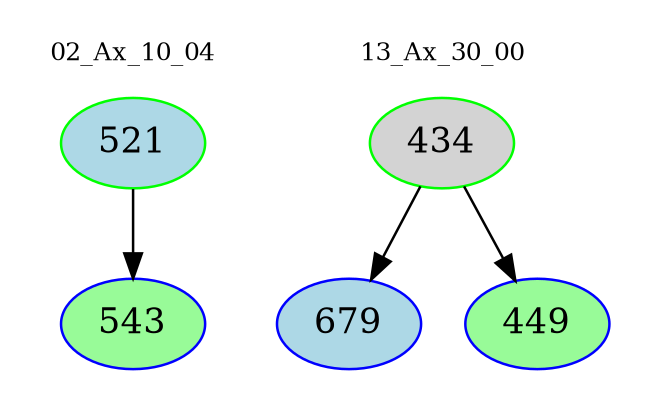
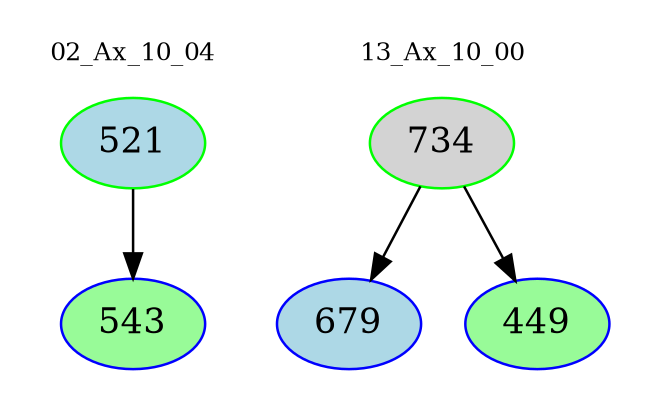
(443, 54) -> (443, 54)
(442, 143) -> (442, 143)
